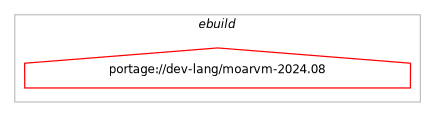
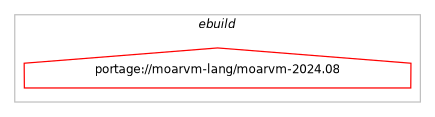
(218, 70) -> (218, 70)
